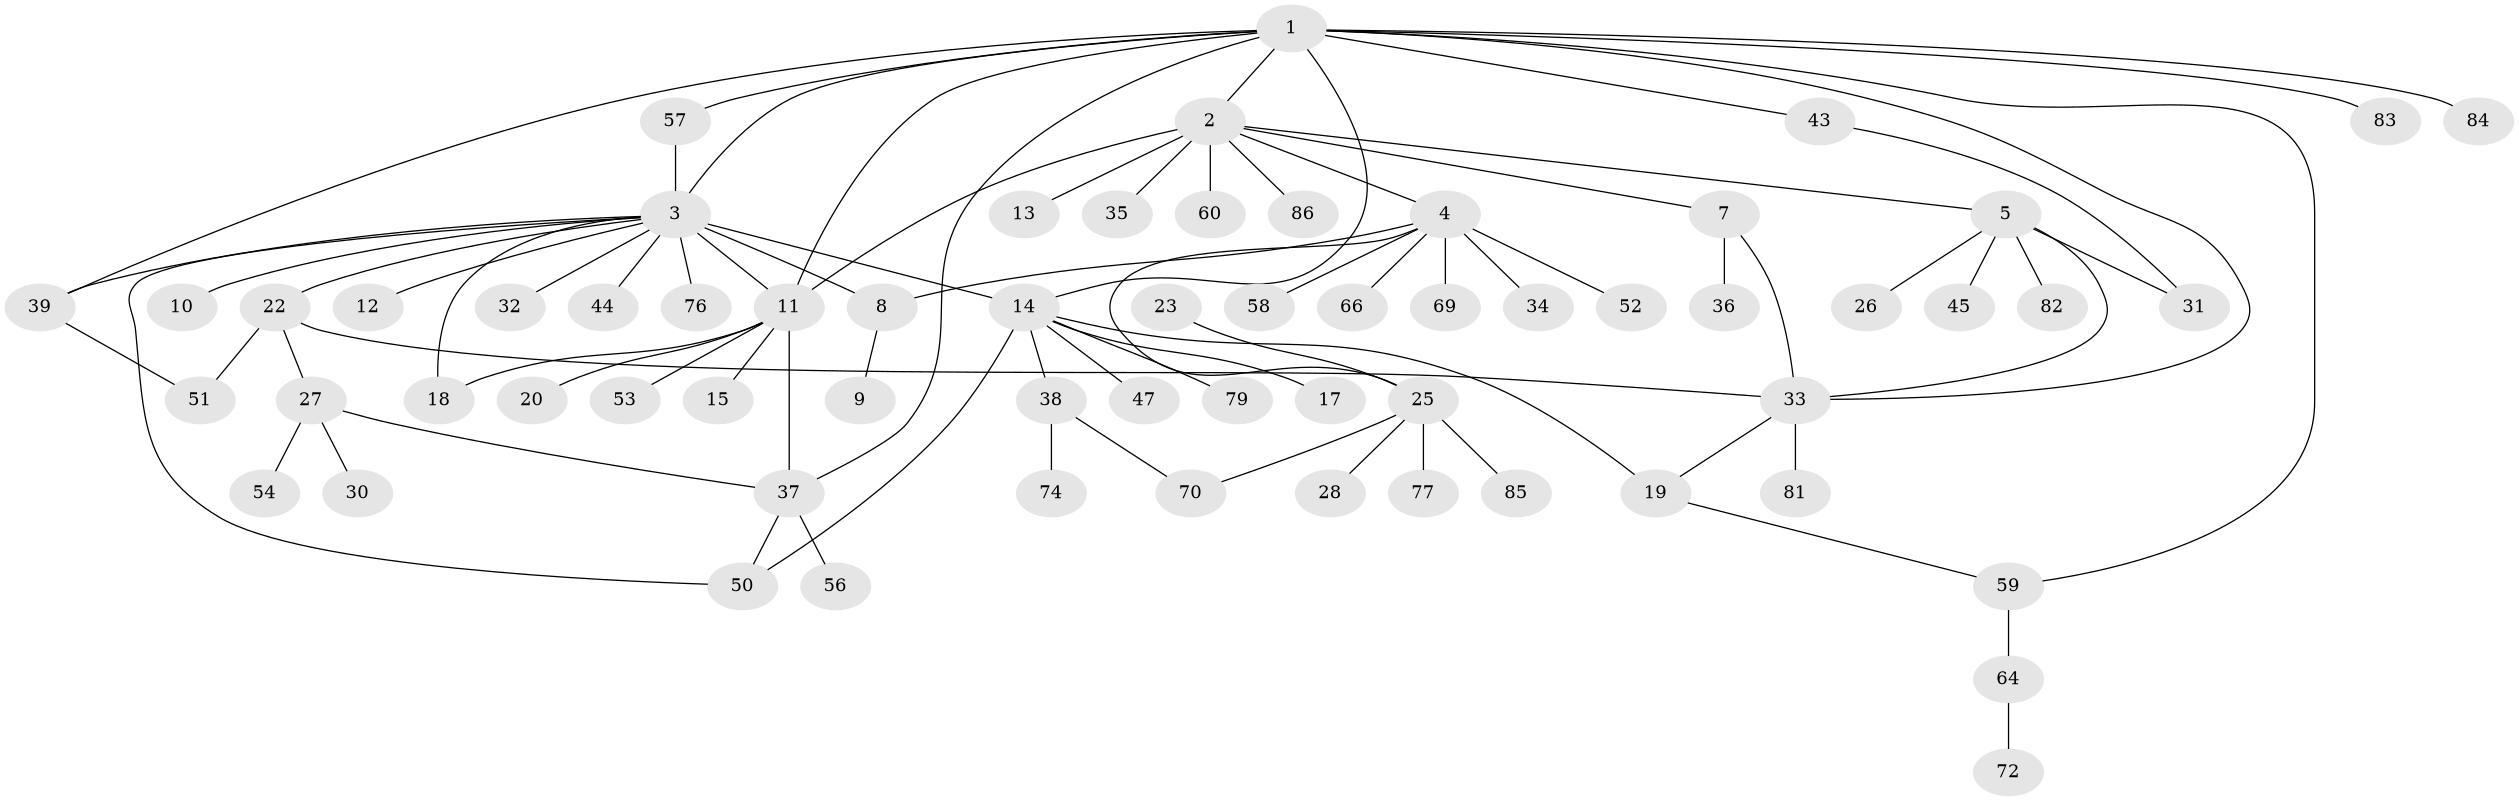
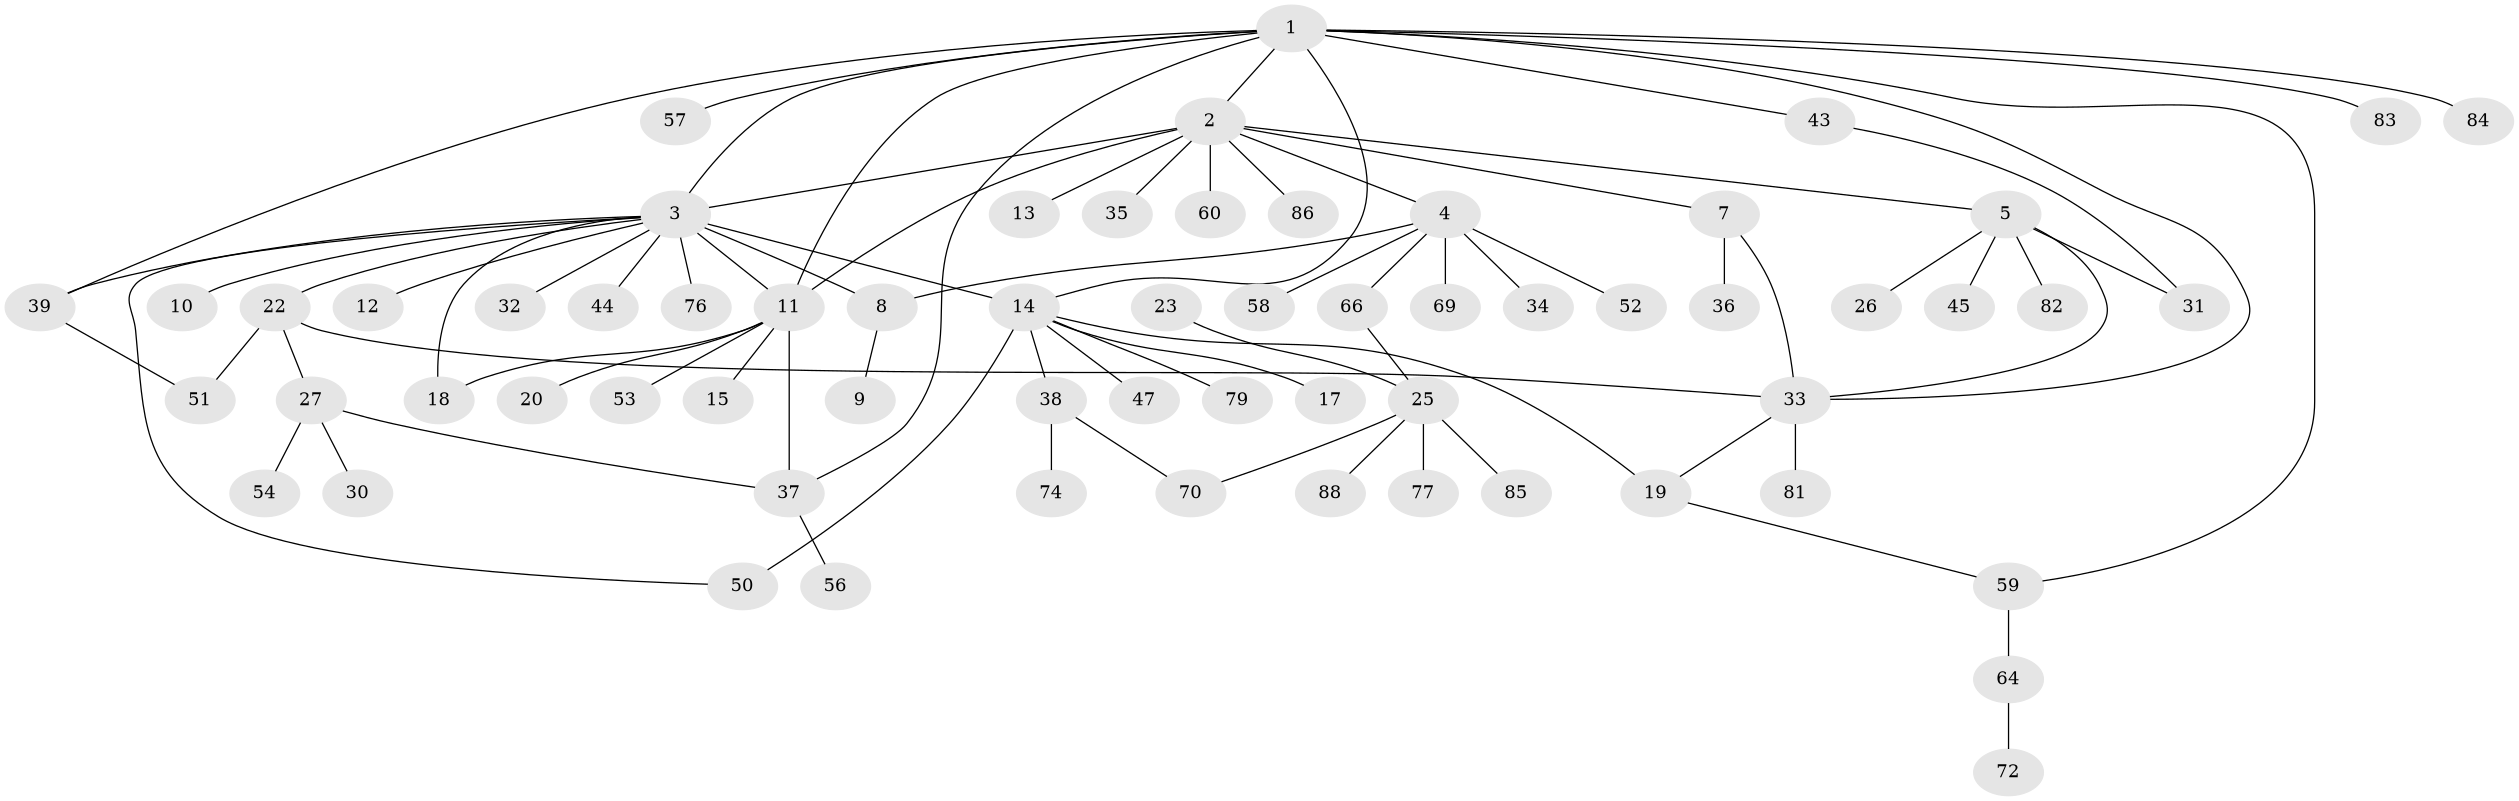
(676, 168) -> (943, 168)
(1111, 301) -> (1381, 345)
(1330, 493) -> (1330, 493)
(766, 540) -> none
